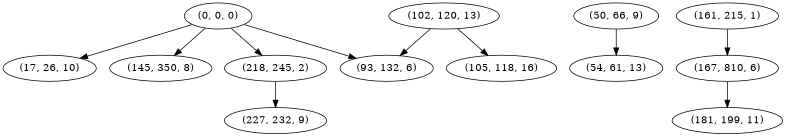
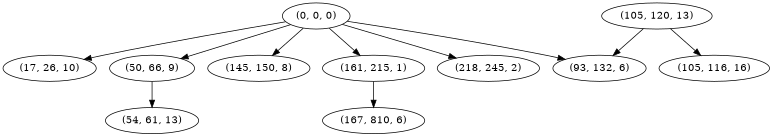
(444, 16) -> (657, 16)
none -> (342, 39)
none -> (239, 41)
(161, 68) -> (259, 68)
(501, 68) -> (714, 68)
(276, 121) -> none
(727, 121) -> none
